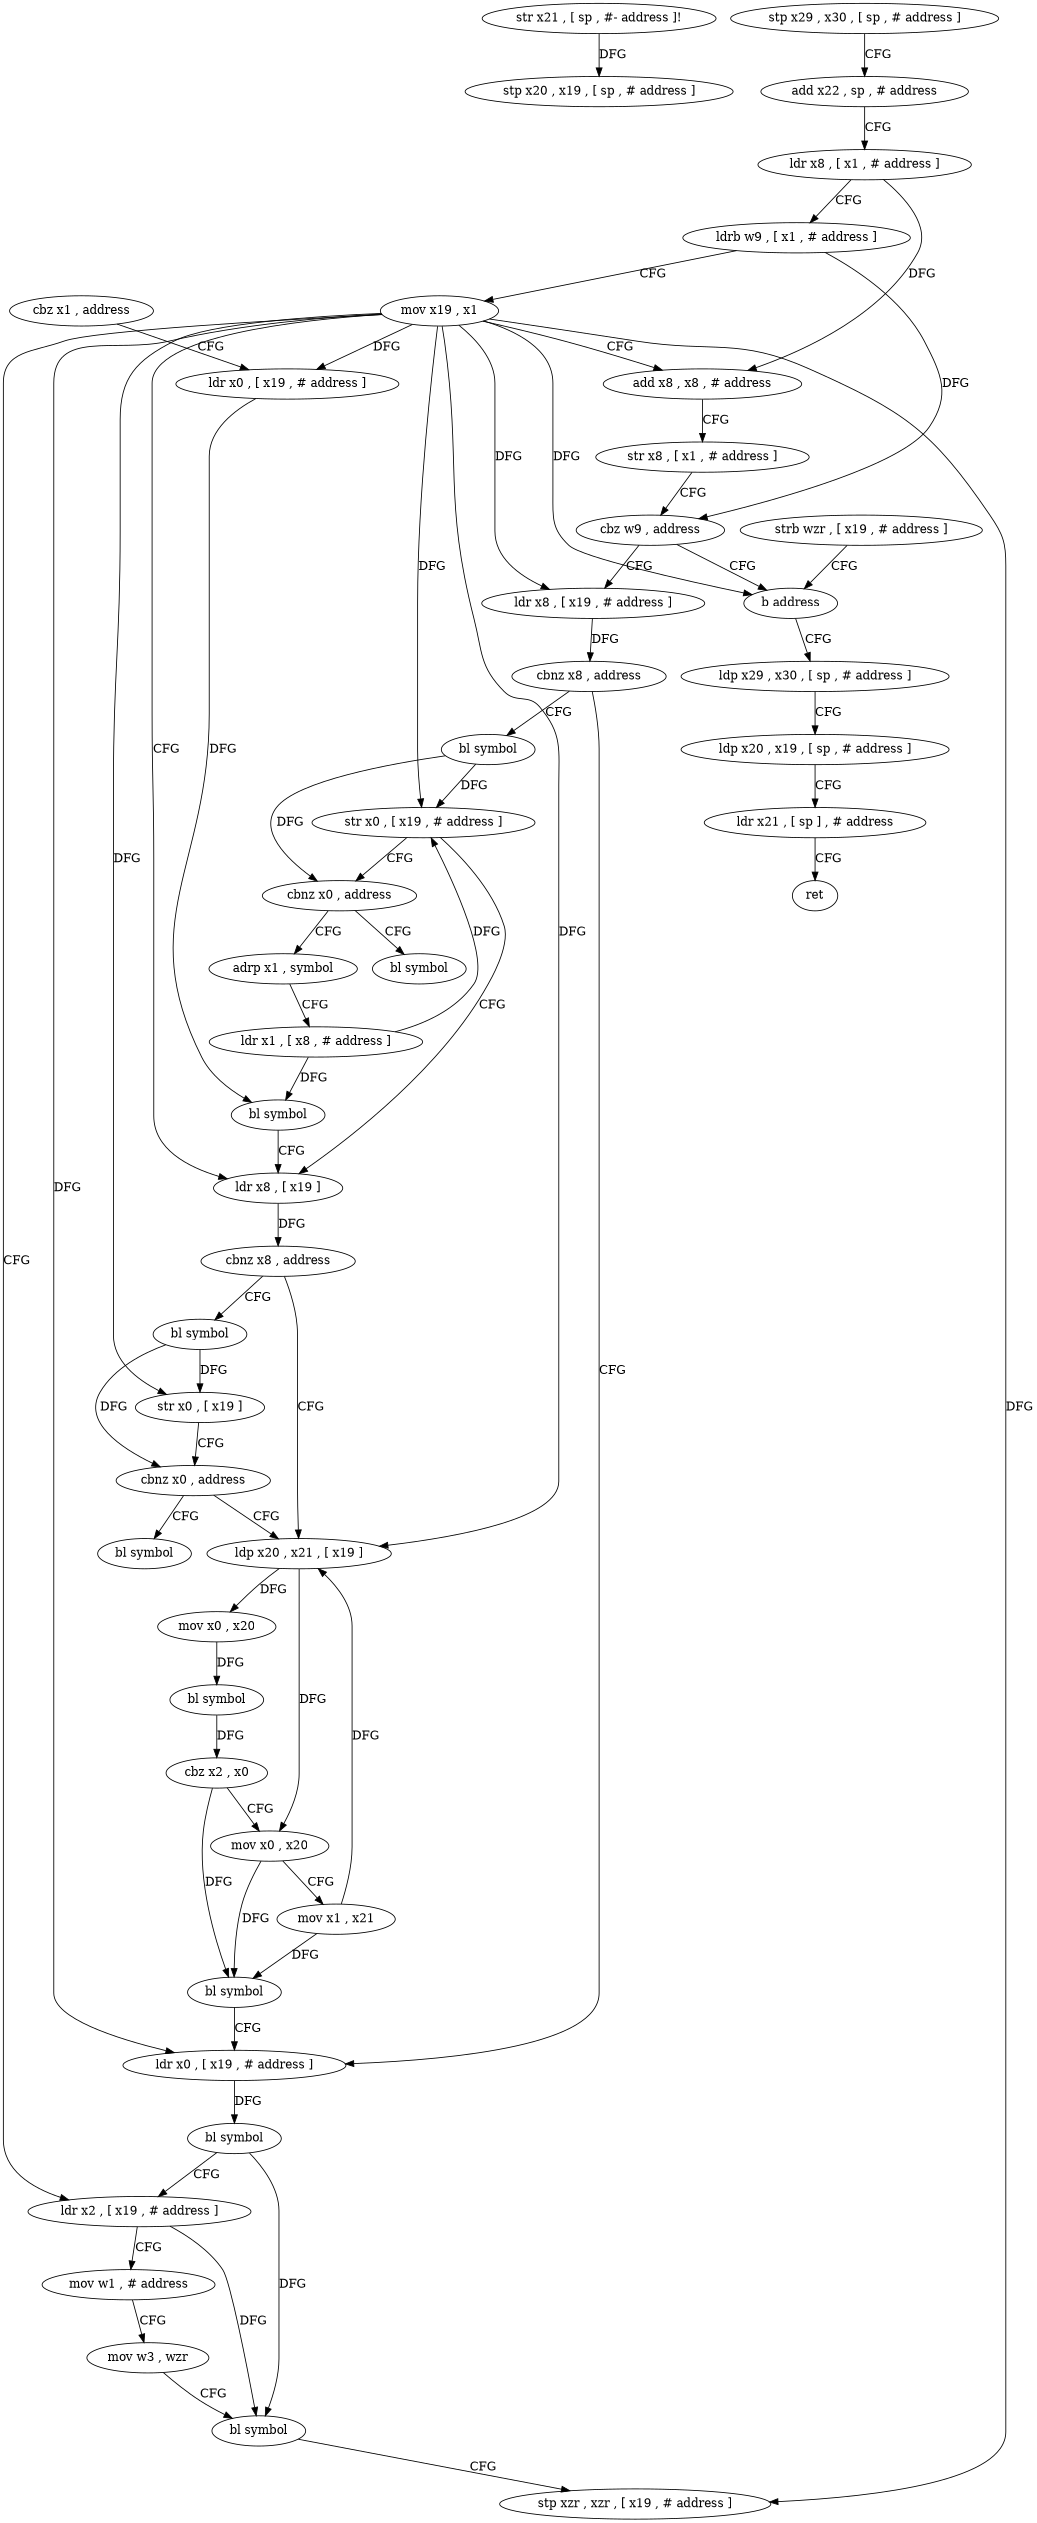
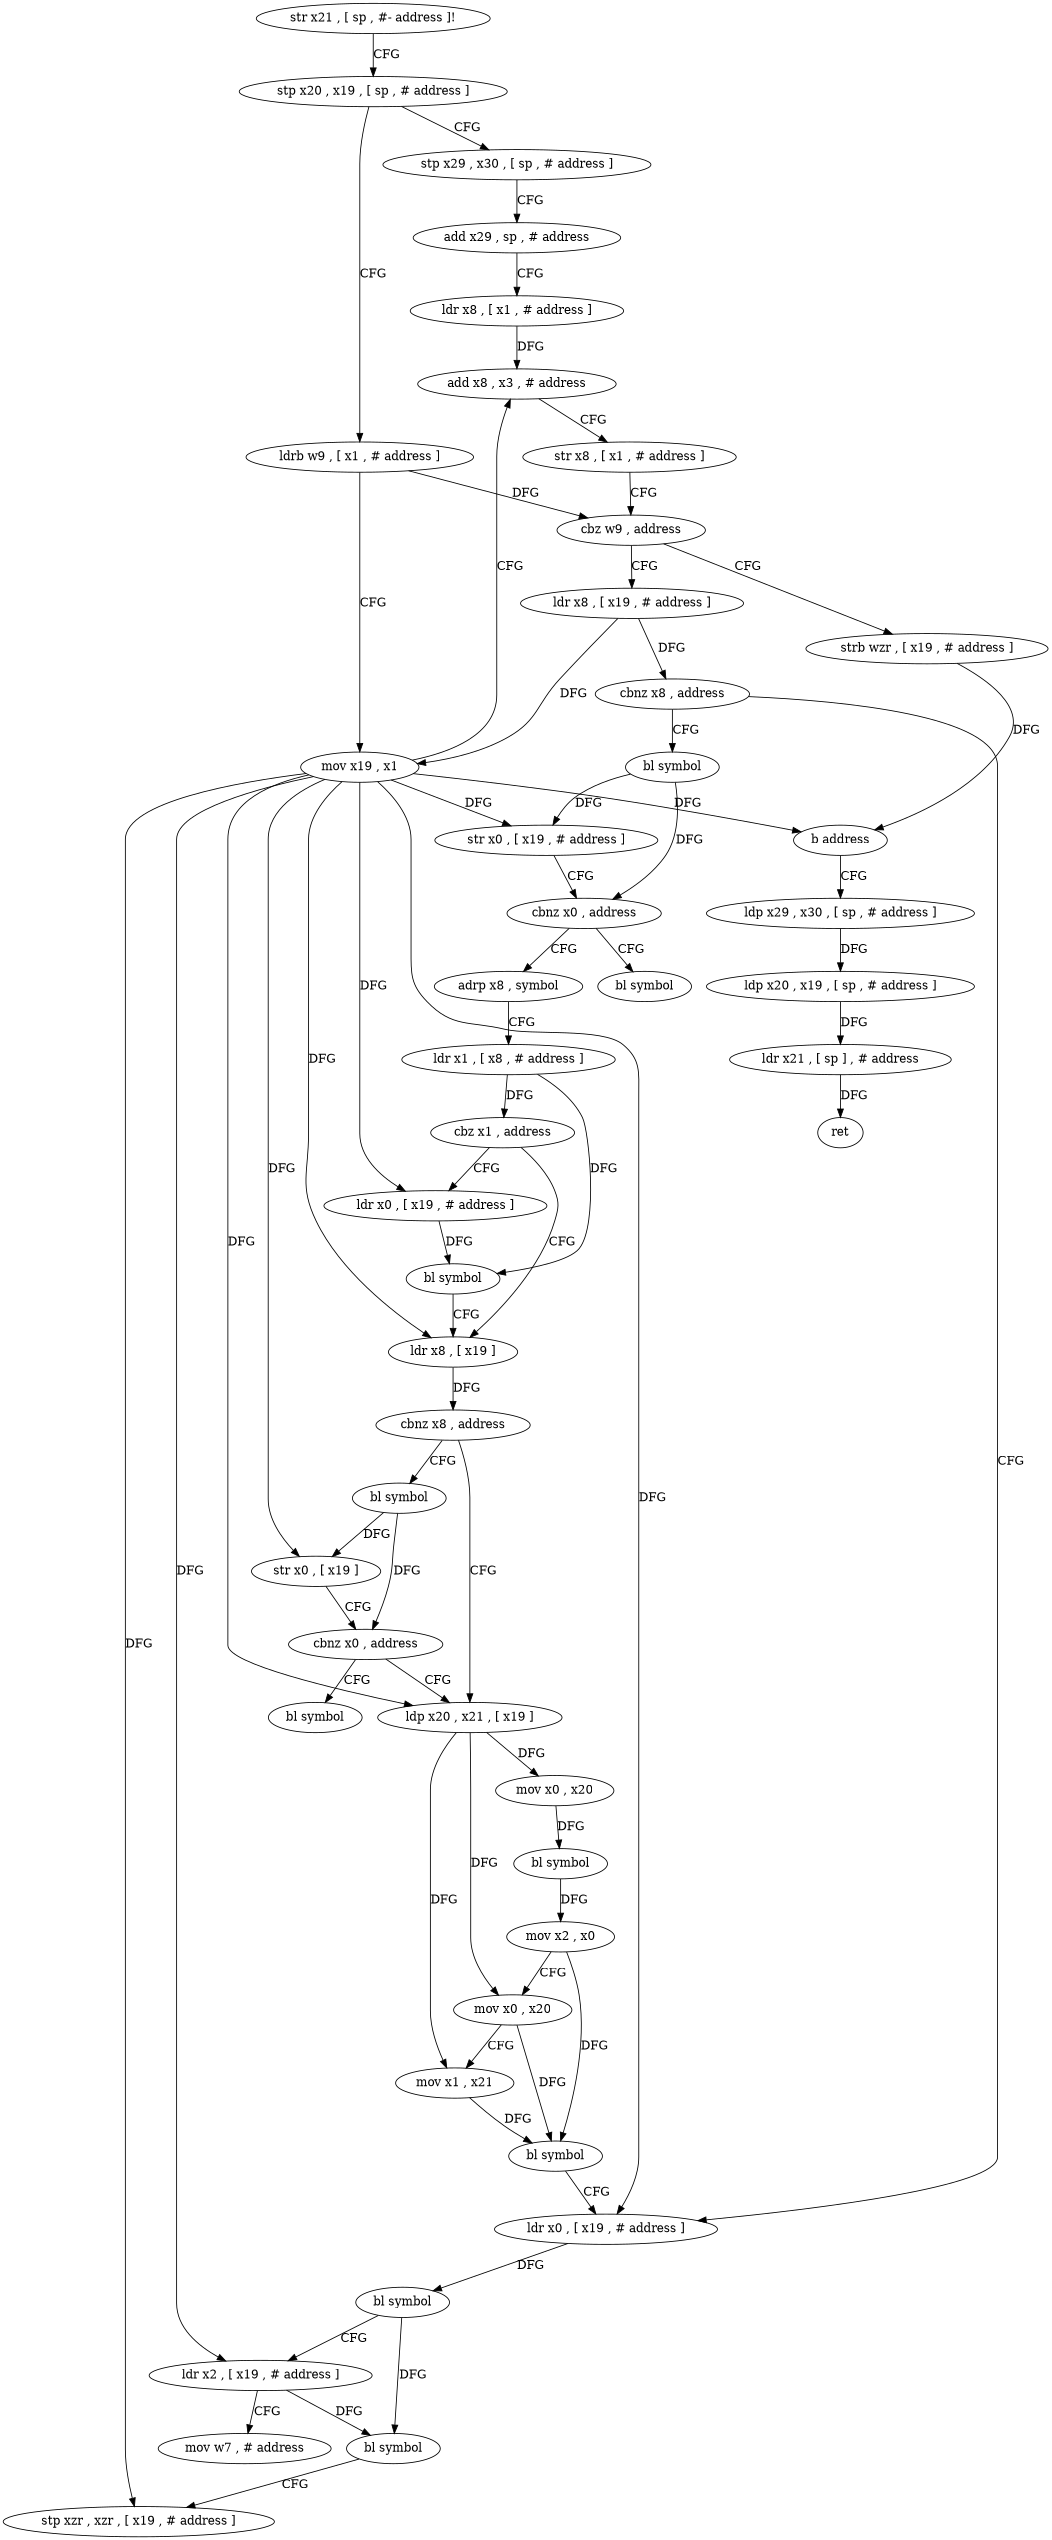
(613, 55) -> (387, 55)
(865, 92) -> (517, 238)
none -> (441, 126)
(833, 198) -> (360, 270)
(702, 384) -> (517, 384)
(495, 460) -> (536, 712)
(718, 565) -> (774, 587)
(844, 567) -> (1027, 731)
(829, 713) -> (854, 950)
(166, 750) -> (322, 1060)
(829, 786) -> (854, 1023)
(829, 859) -> (854, 1096)
(477, 958) -> (506, 1092)
(283, 969) -> (509, 986)
(464, 1022) -> (545, 1244)
(17, 1261) -> (190, 1571)
(352, 1736) -> (430, 1894)
(217, 1773) -> (561, 1937)
(129, 2285) -> (245, 2449)
(148, 2358) -> none
